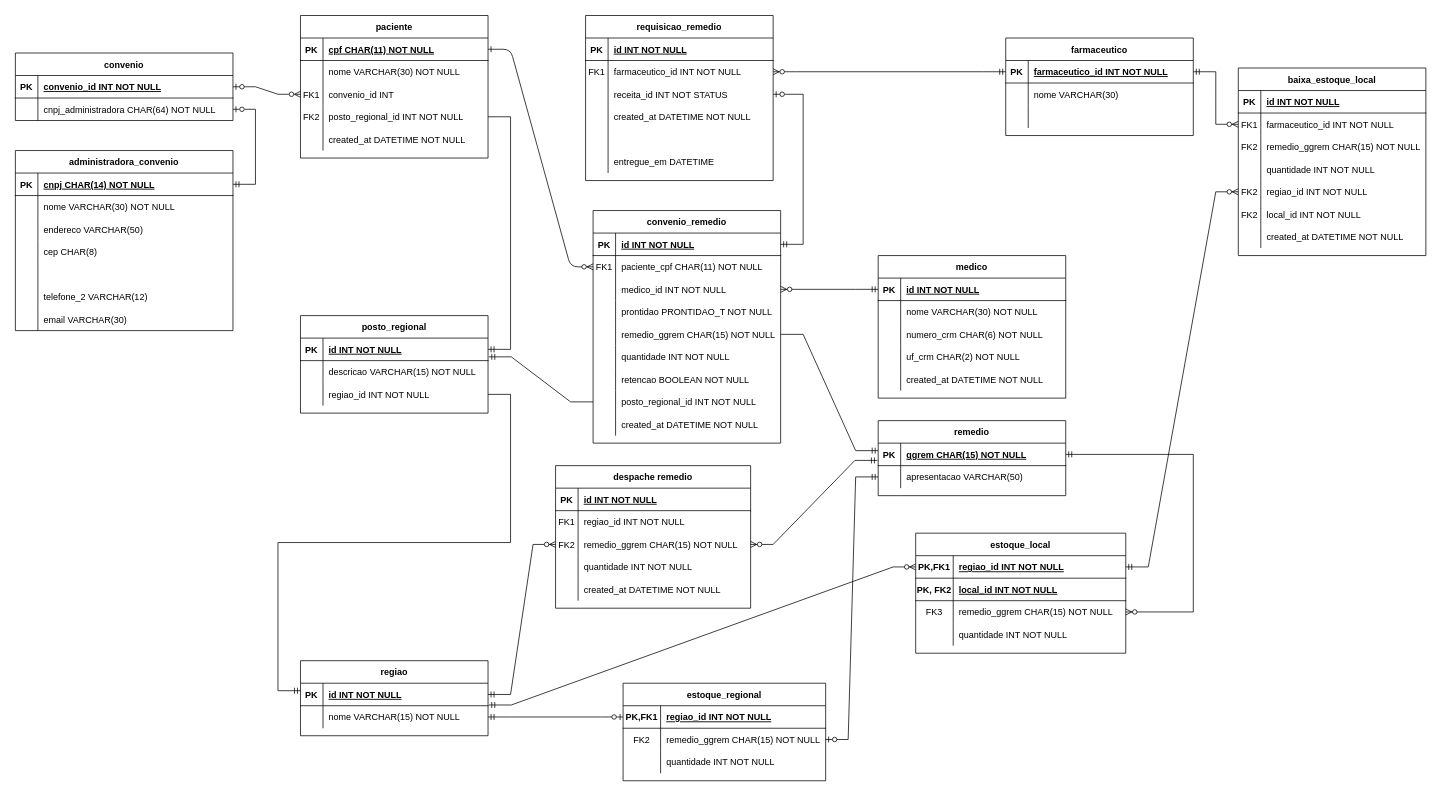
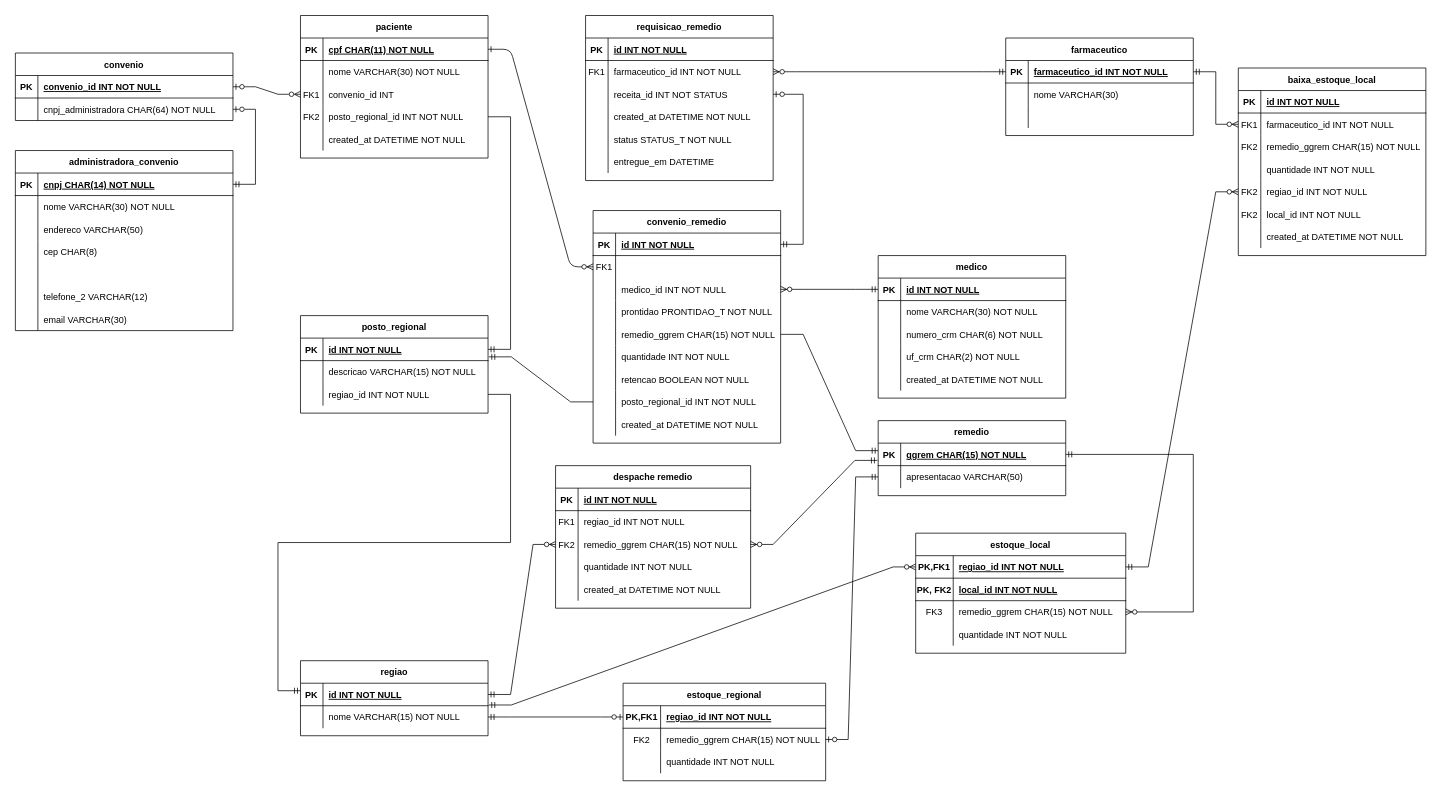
none -> (690, 139)
(698, 267) -> none
